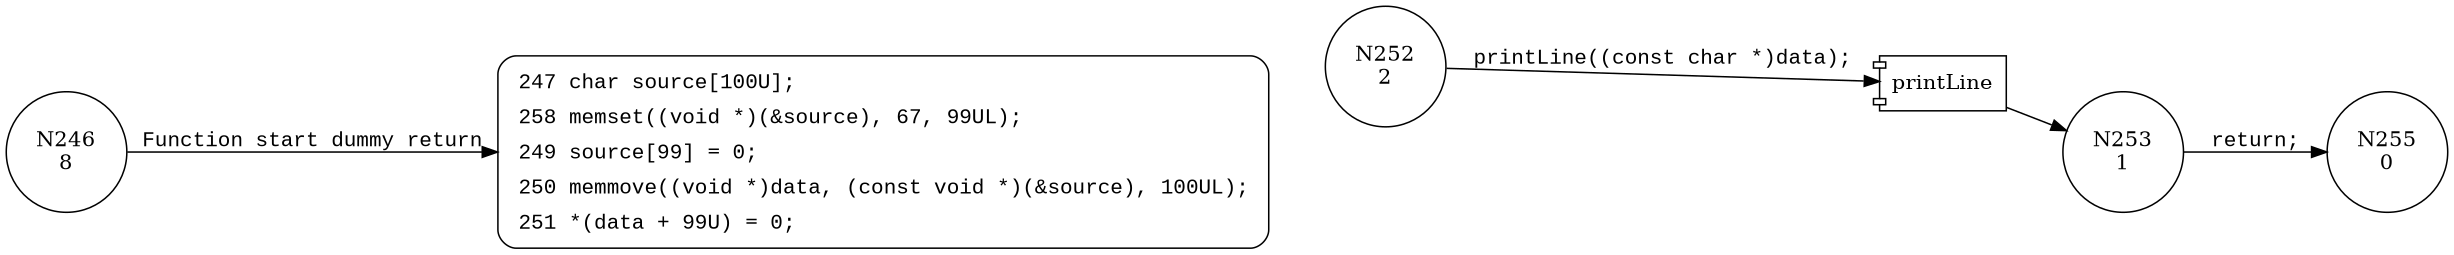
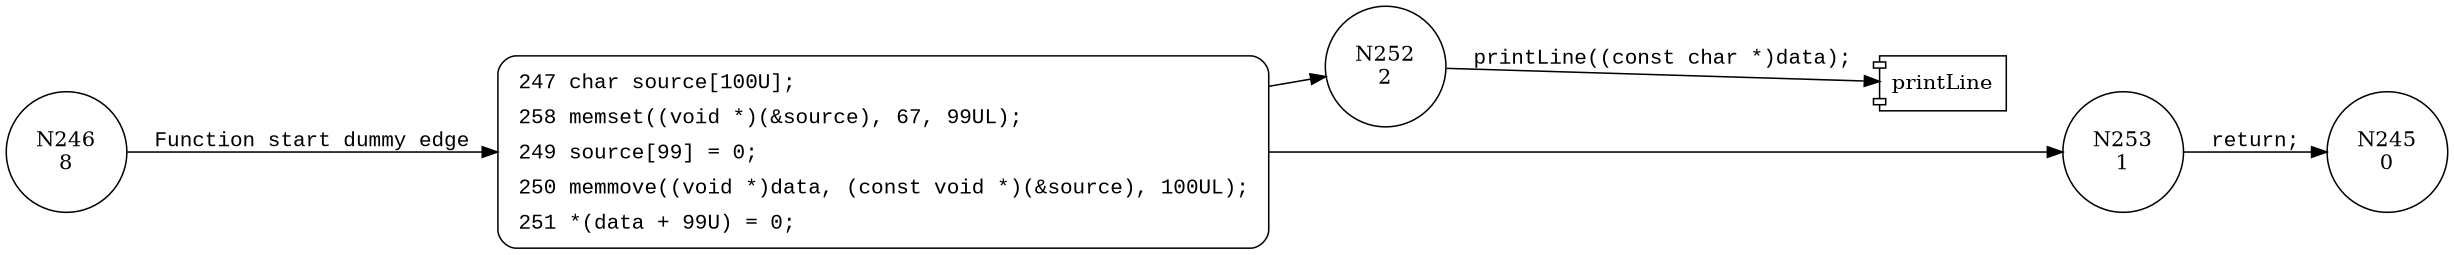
none -> (1290, 83)
(2029, 116) -> (1658, 152)
(312, 141) -> (312, 141)
(2387, 152) -> (2387, 152)
